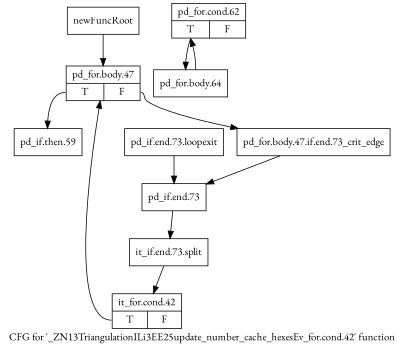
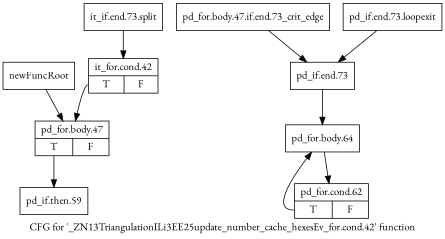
(182, 115) -> none
(172, 221) -> (322, 103)
